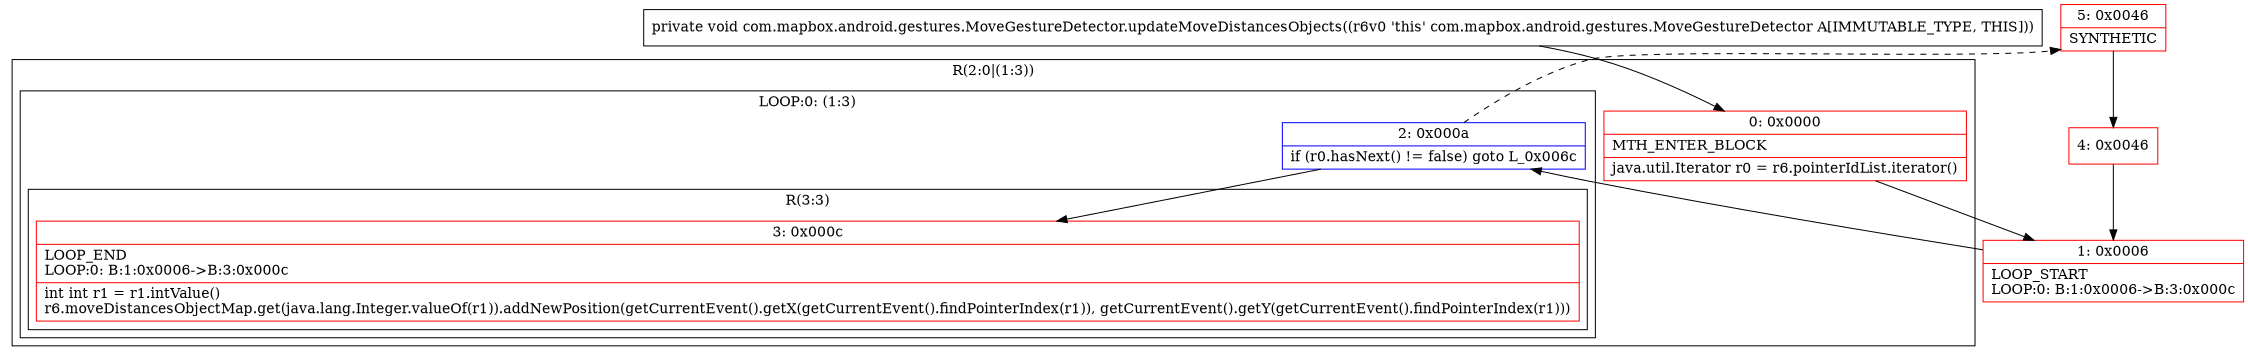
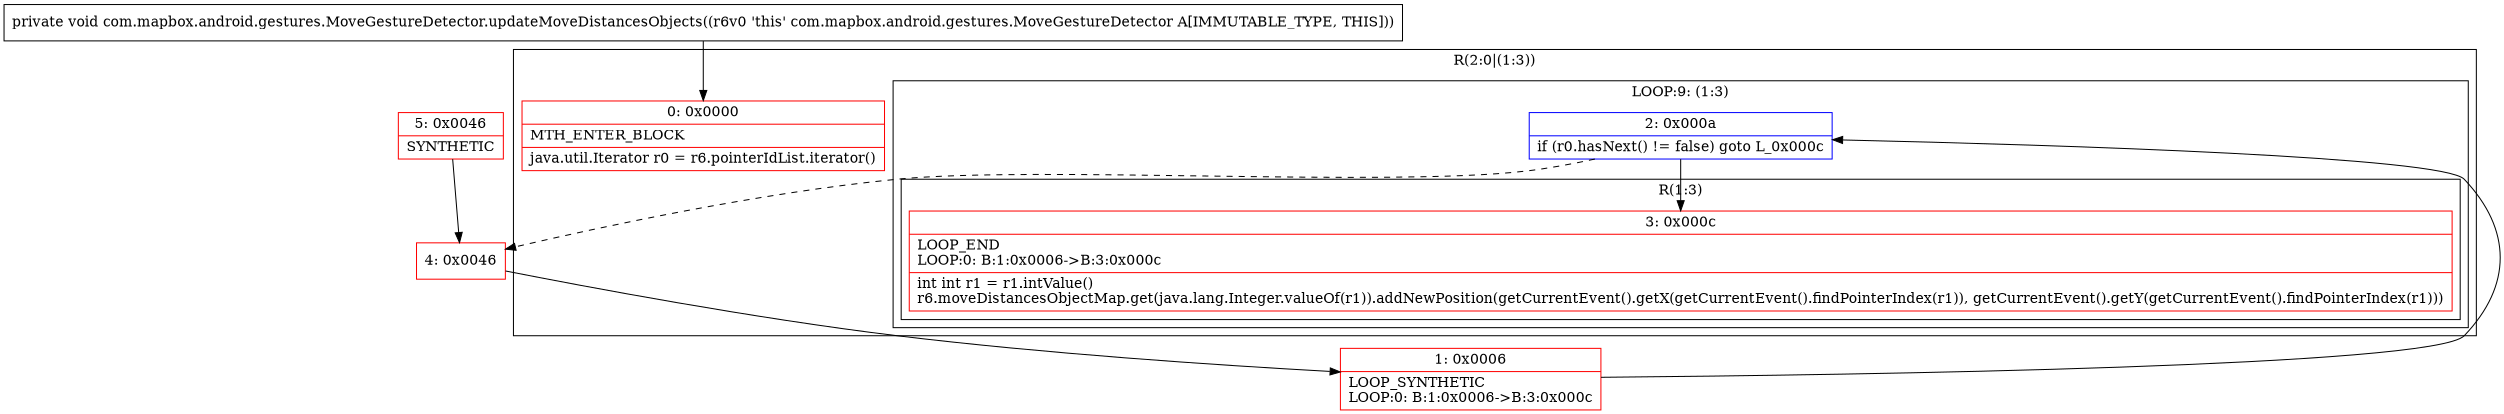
(1749, 54) -> (863, 183)
(808, 102) -> (1681, 92)
(1434, 157) -> (1681, 147)
(808, 201) -> (1681, 191)
(1950, 209) -> none
(2040, 275) -> (1417, 383)
